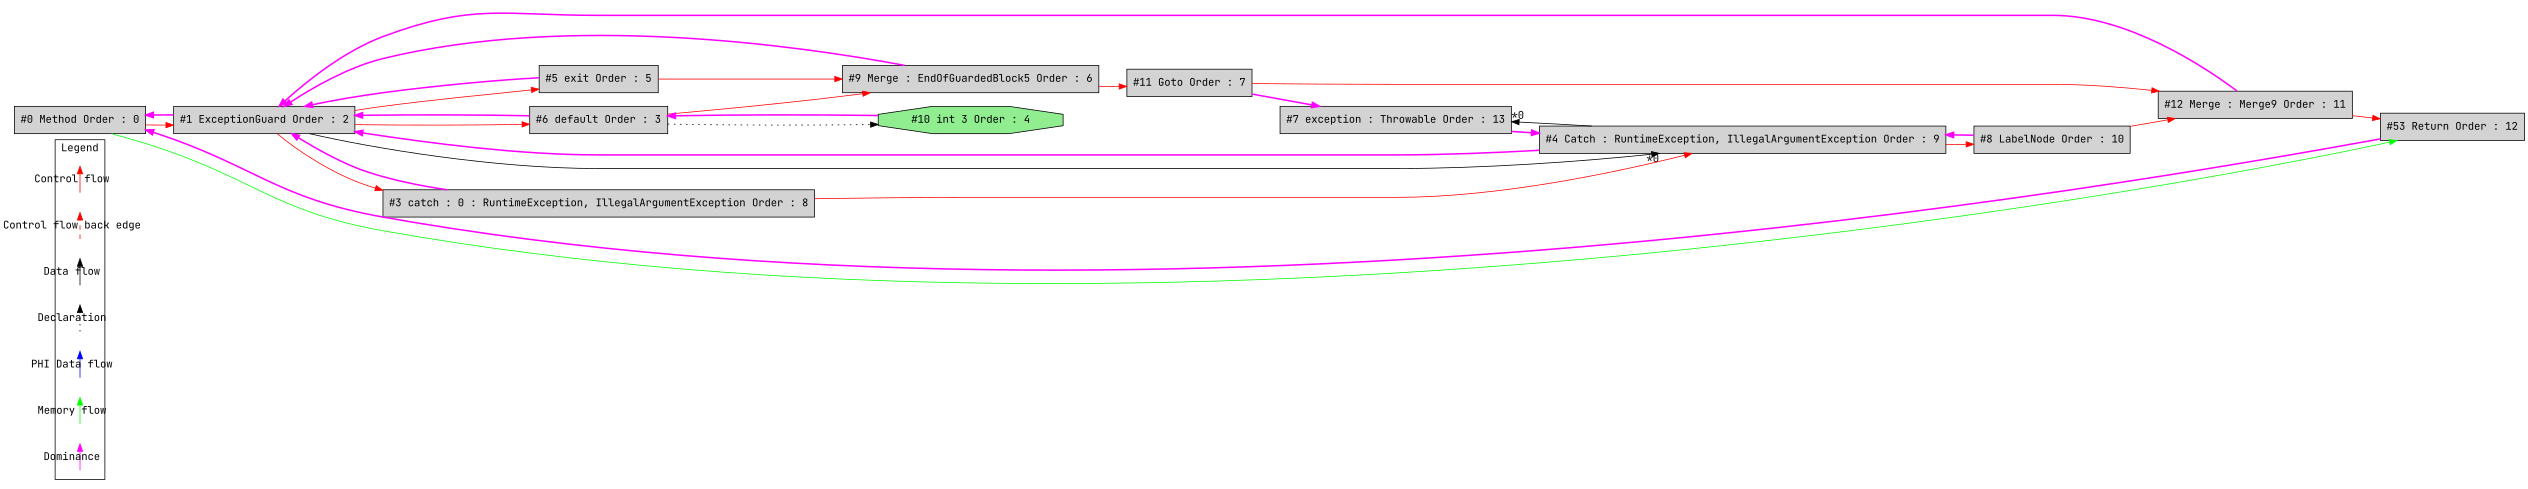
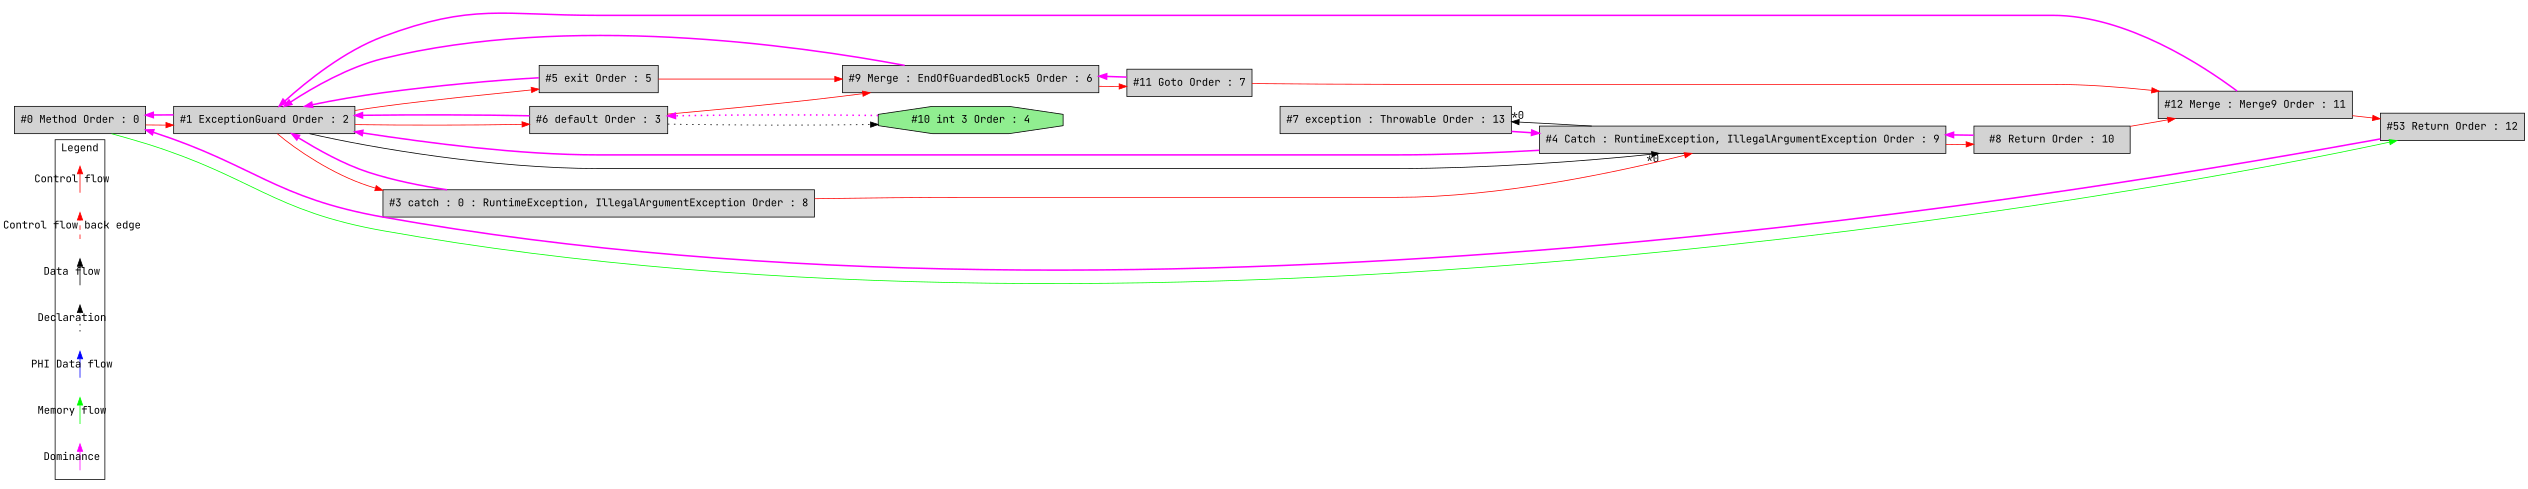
(1282, 100) -> (1117, 77)
(777, 115) -> (777, 115)
(2052, 140) -> (2052, 140)
